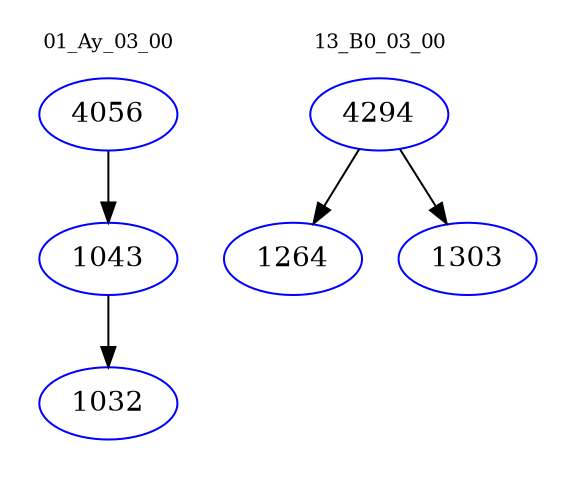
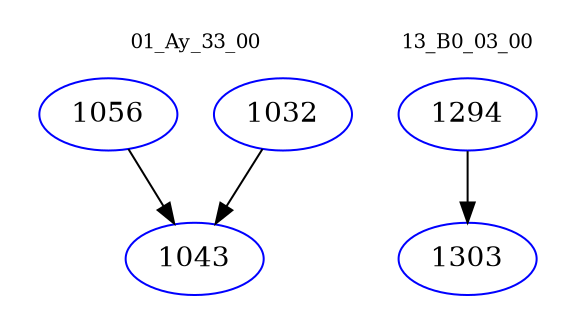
(108, 43) -> (196, 43)
(108, 114) -> (108, 114)
(379, 114) -> (468, 114)
(293, 259) -> none
(108, 321) -> (245, 178)
